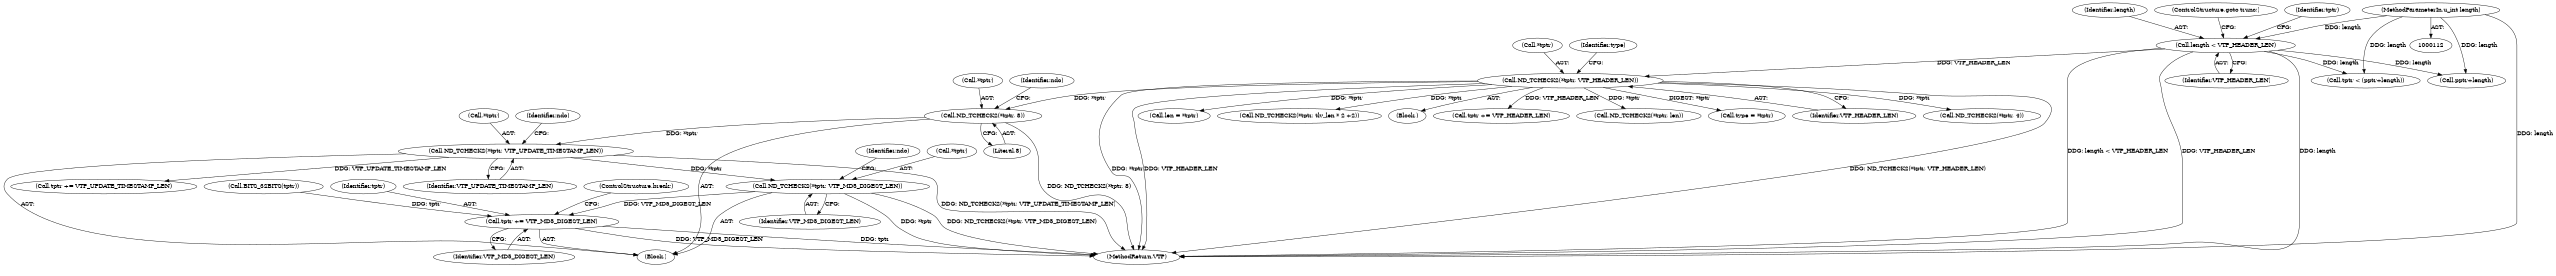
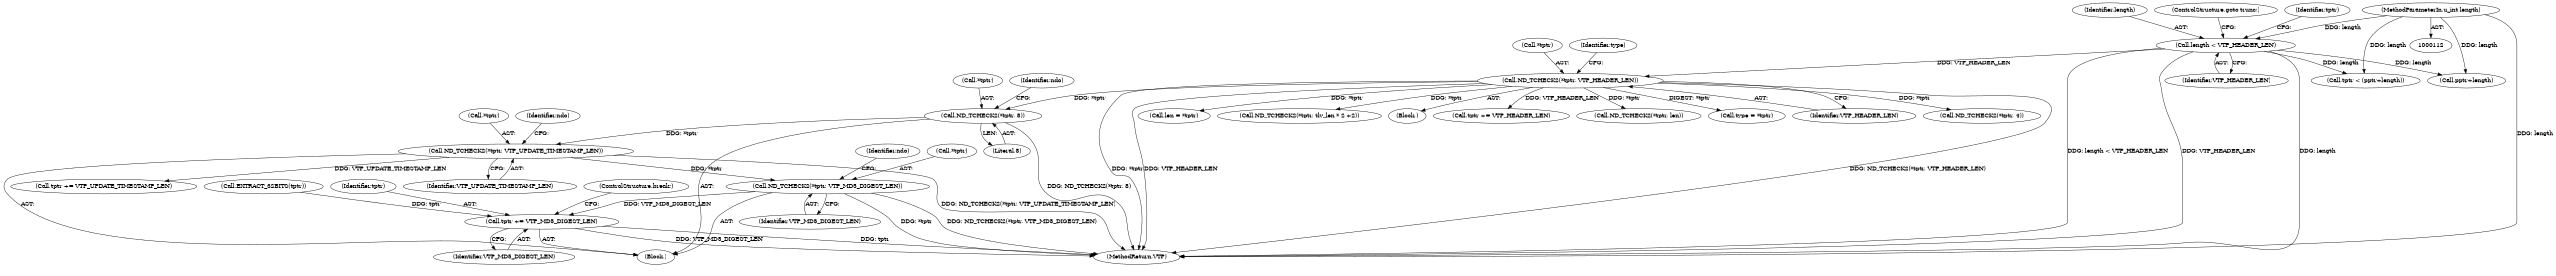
(991, 134) -> (991, 134)
(264, 187) -> (264, 187)
